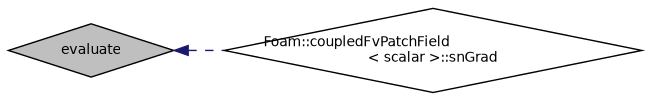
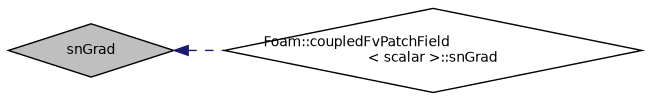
(91, 50) -> (91, 50)
